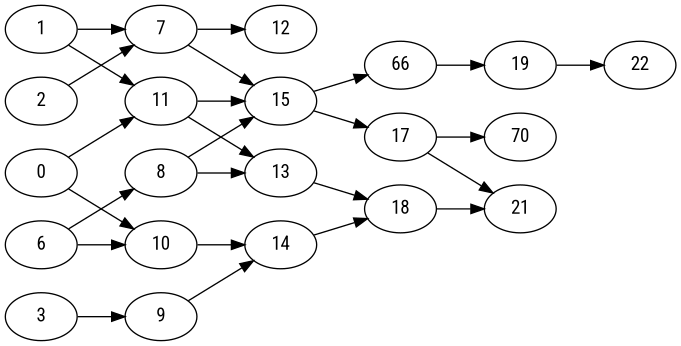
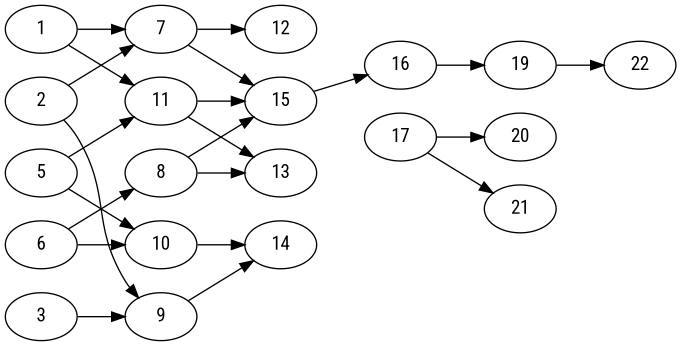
(400, 65) -> (400, 65)
(334, 117) -> none
(520, 137) -> (520, 137)
(41, 173) -> (41, 173)
none -> (99, 198)
(400, 209) -> none
